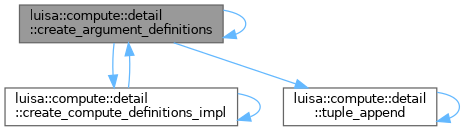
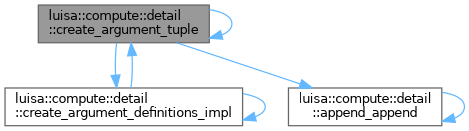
(121, 24) -> (124, 24)
(121, 107) -> (124, 107)
(360, 107) -> (365, 107)
